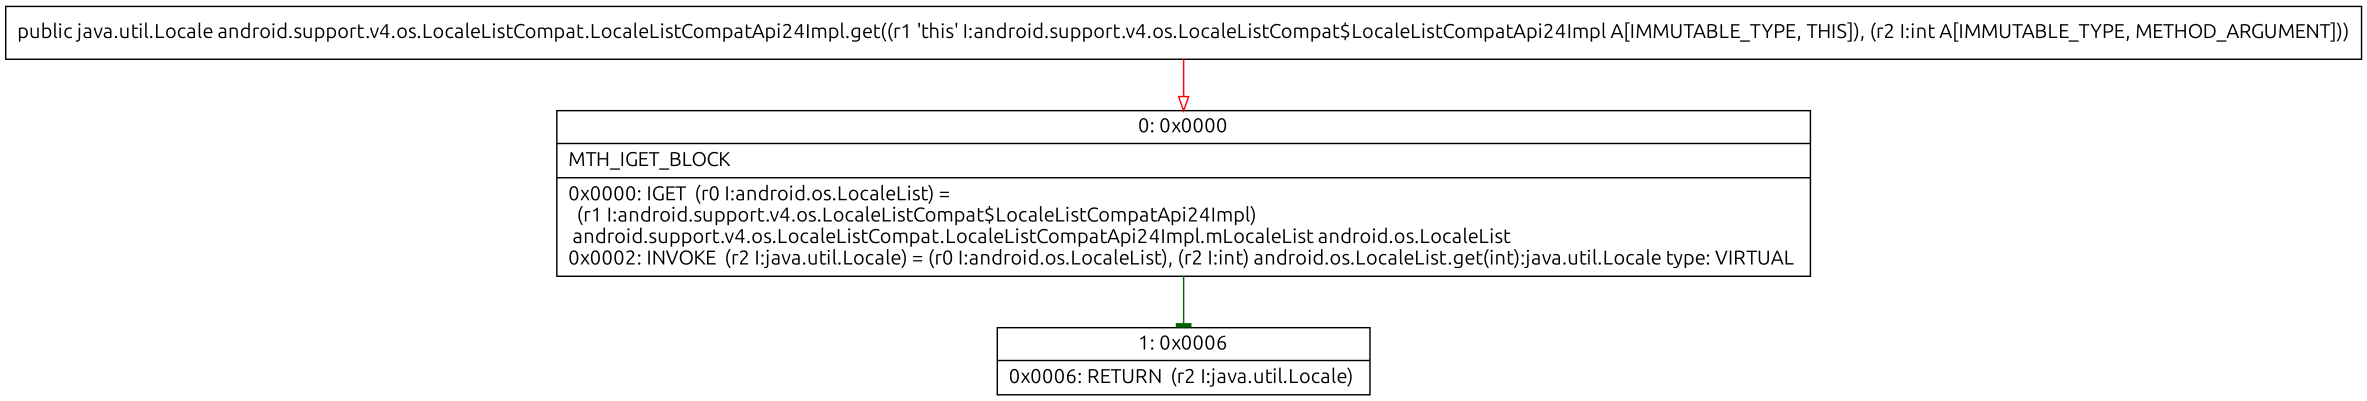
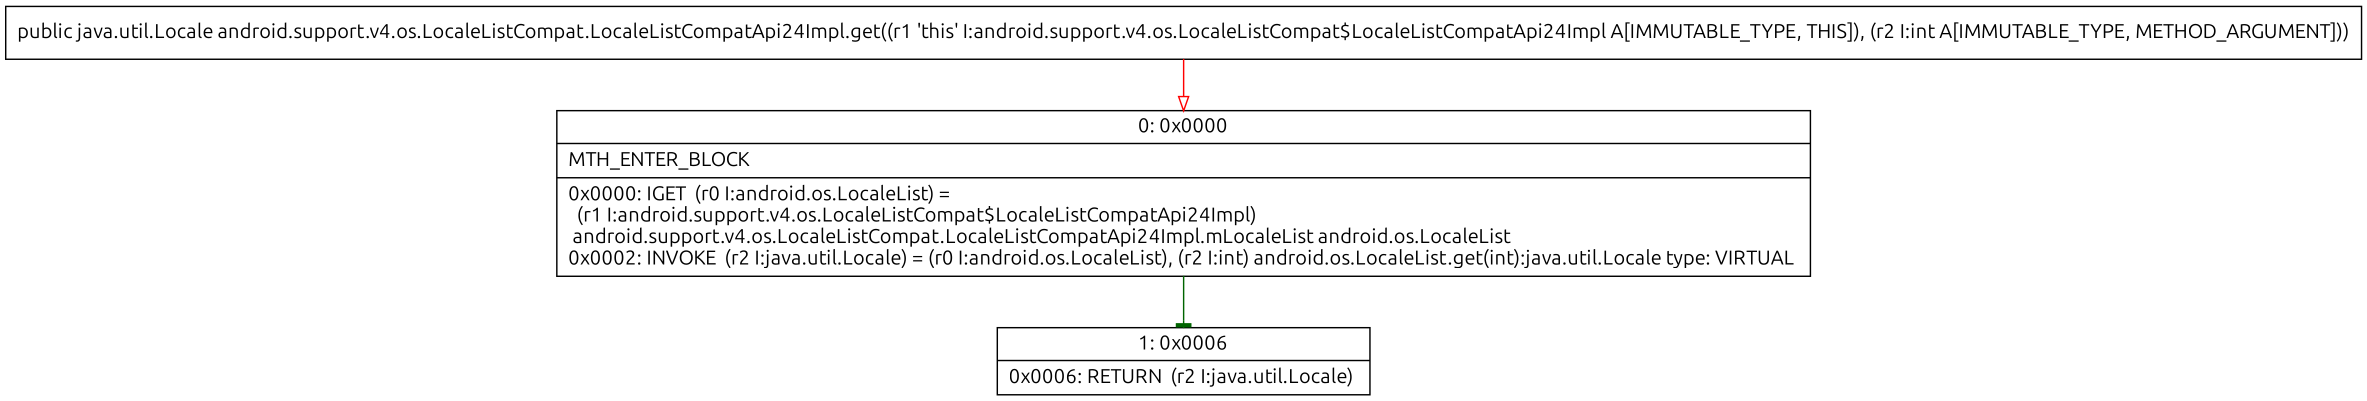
(650, 160) -> (659, 160)
